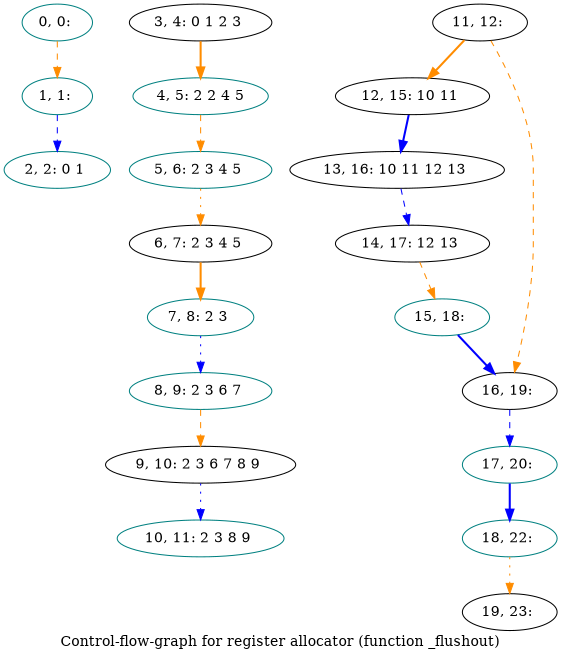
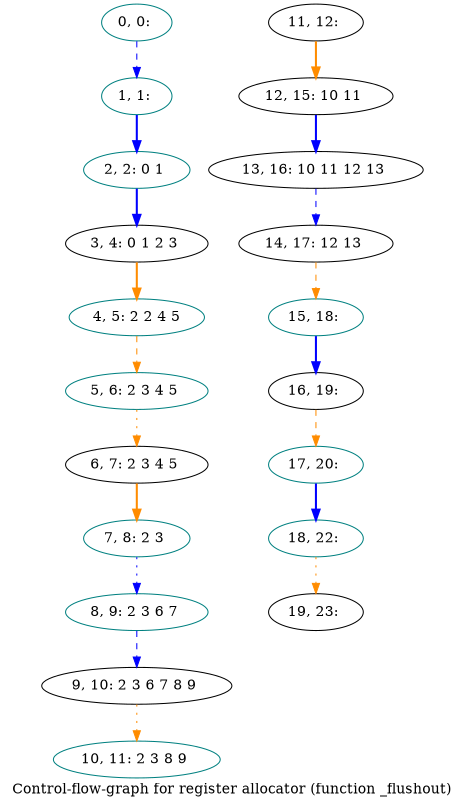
(57, 54) -> (137, 54)
(57, 128) -> (137, 128)
(533, 198) -> none
none -> (137, 202)
(201, 423) -> (137, 644)
(510, 423) -> (316, 423)
(201, 497) -> (137, 718)
